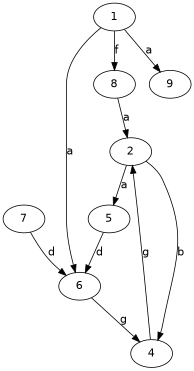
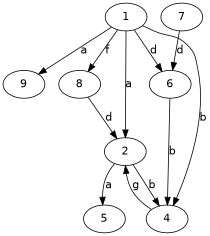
none -> (126, 80)
none -> (200, 97)
(126, 118) -> (109, 118)
(70, 152) -> (154, 51)
(96, 249) -> none
(124, 320) -> (173, 152)
